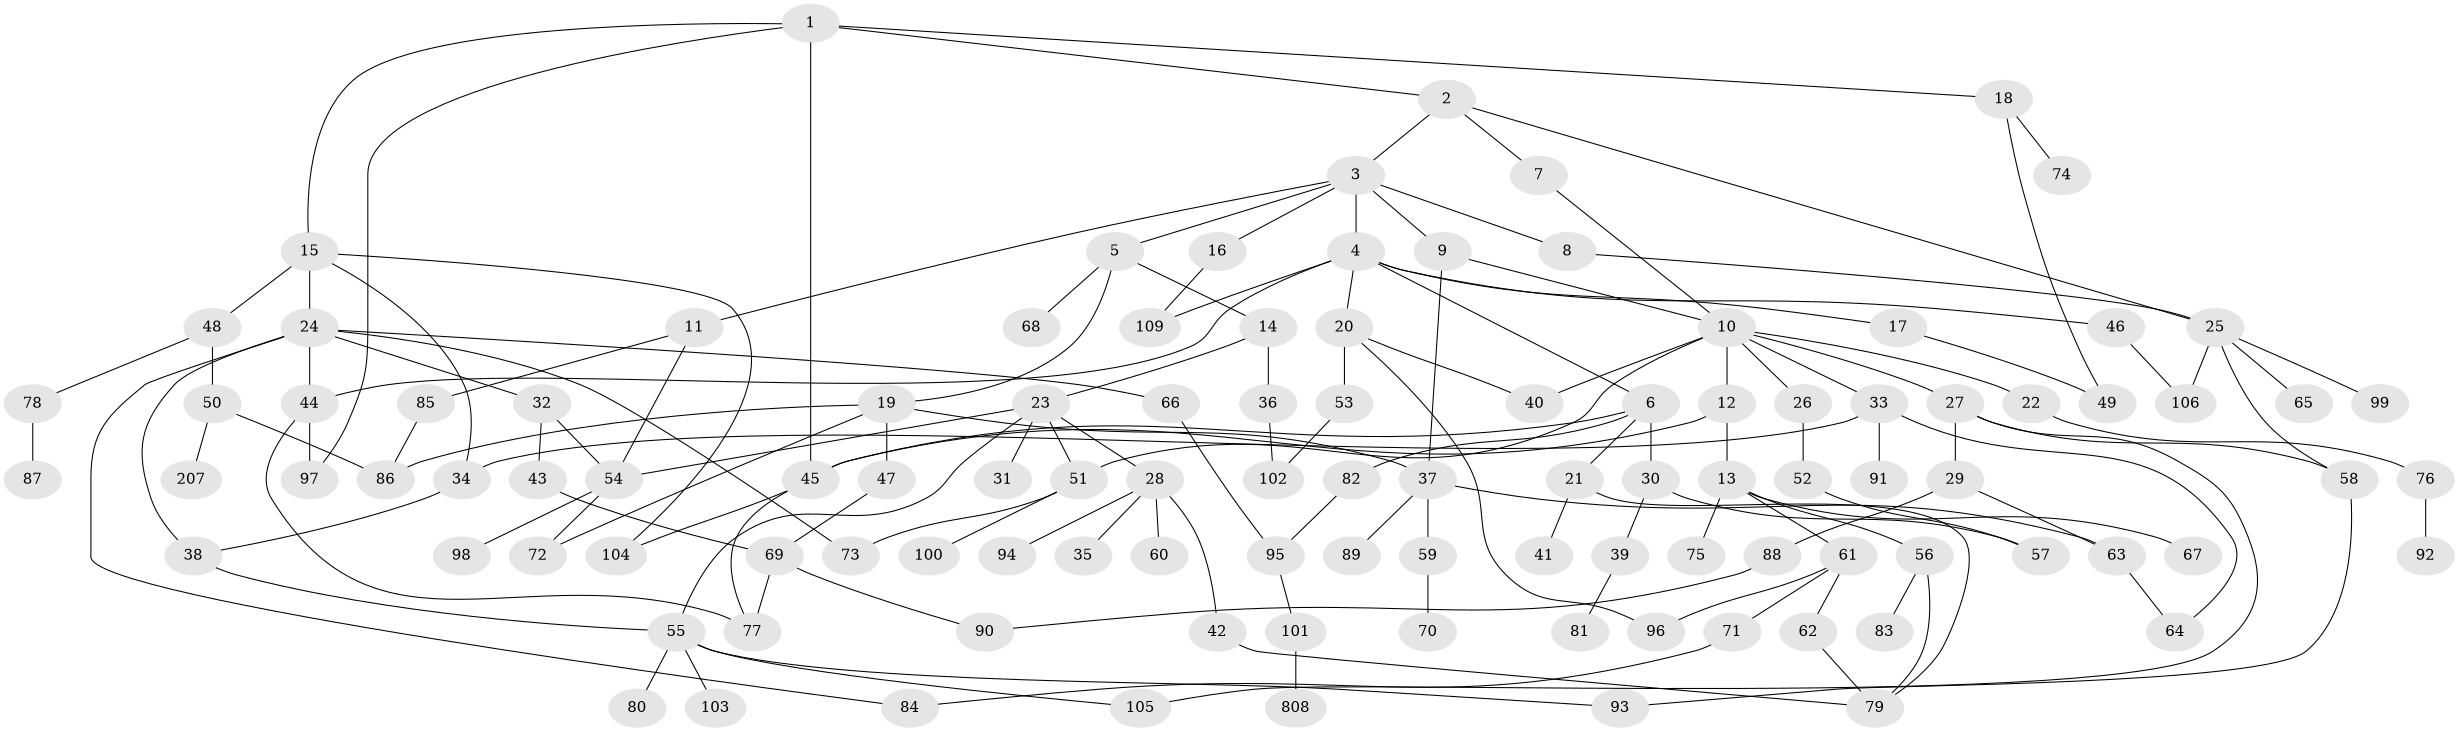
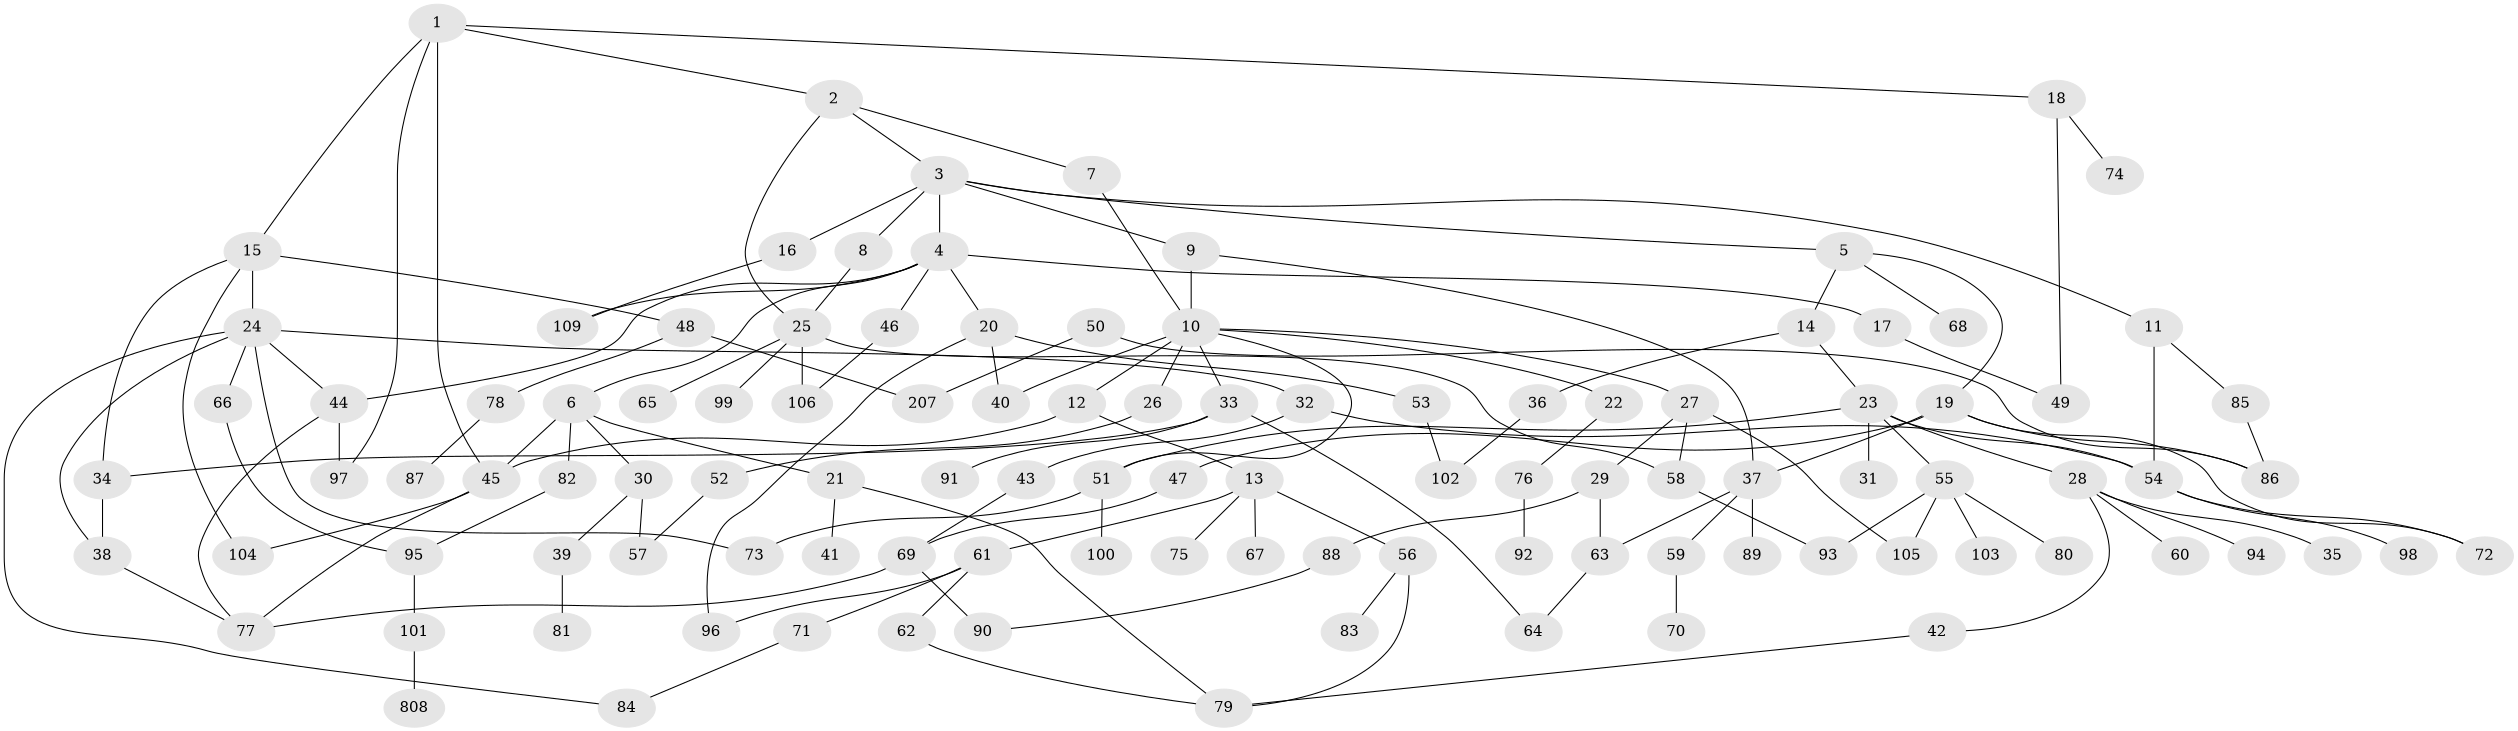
(212, 370) -> (794, 363)
(430, 611) -> (174, 594)
